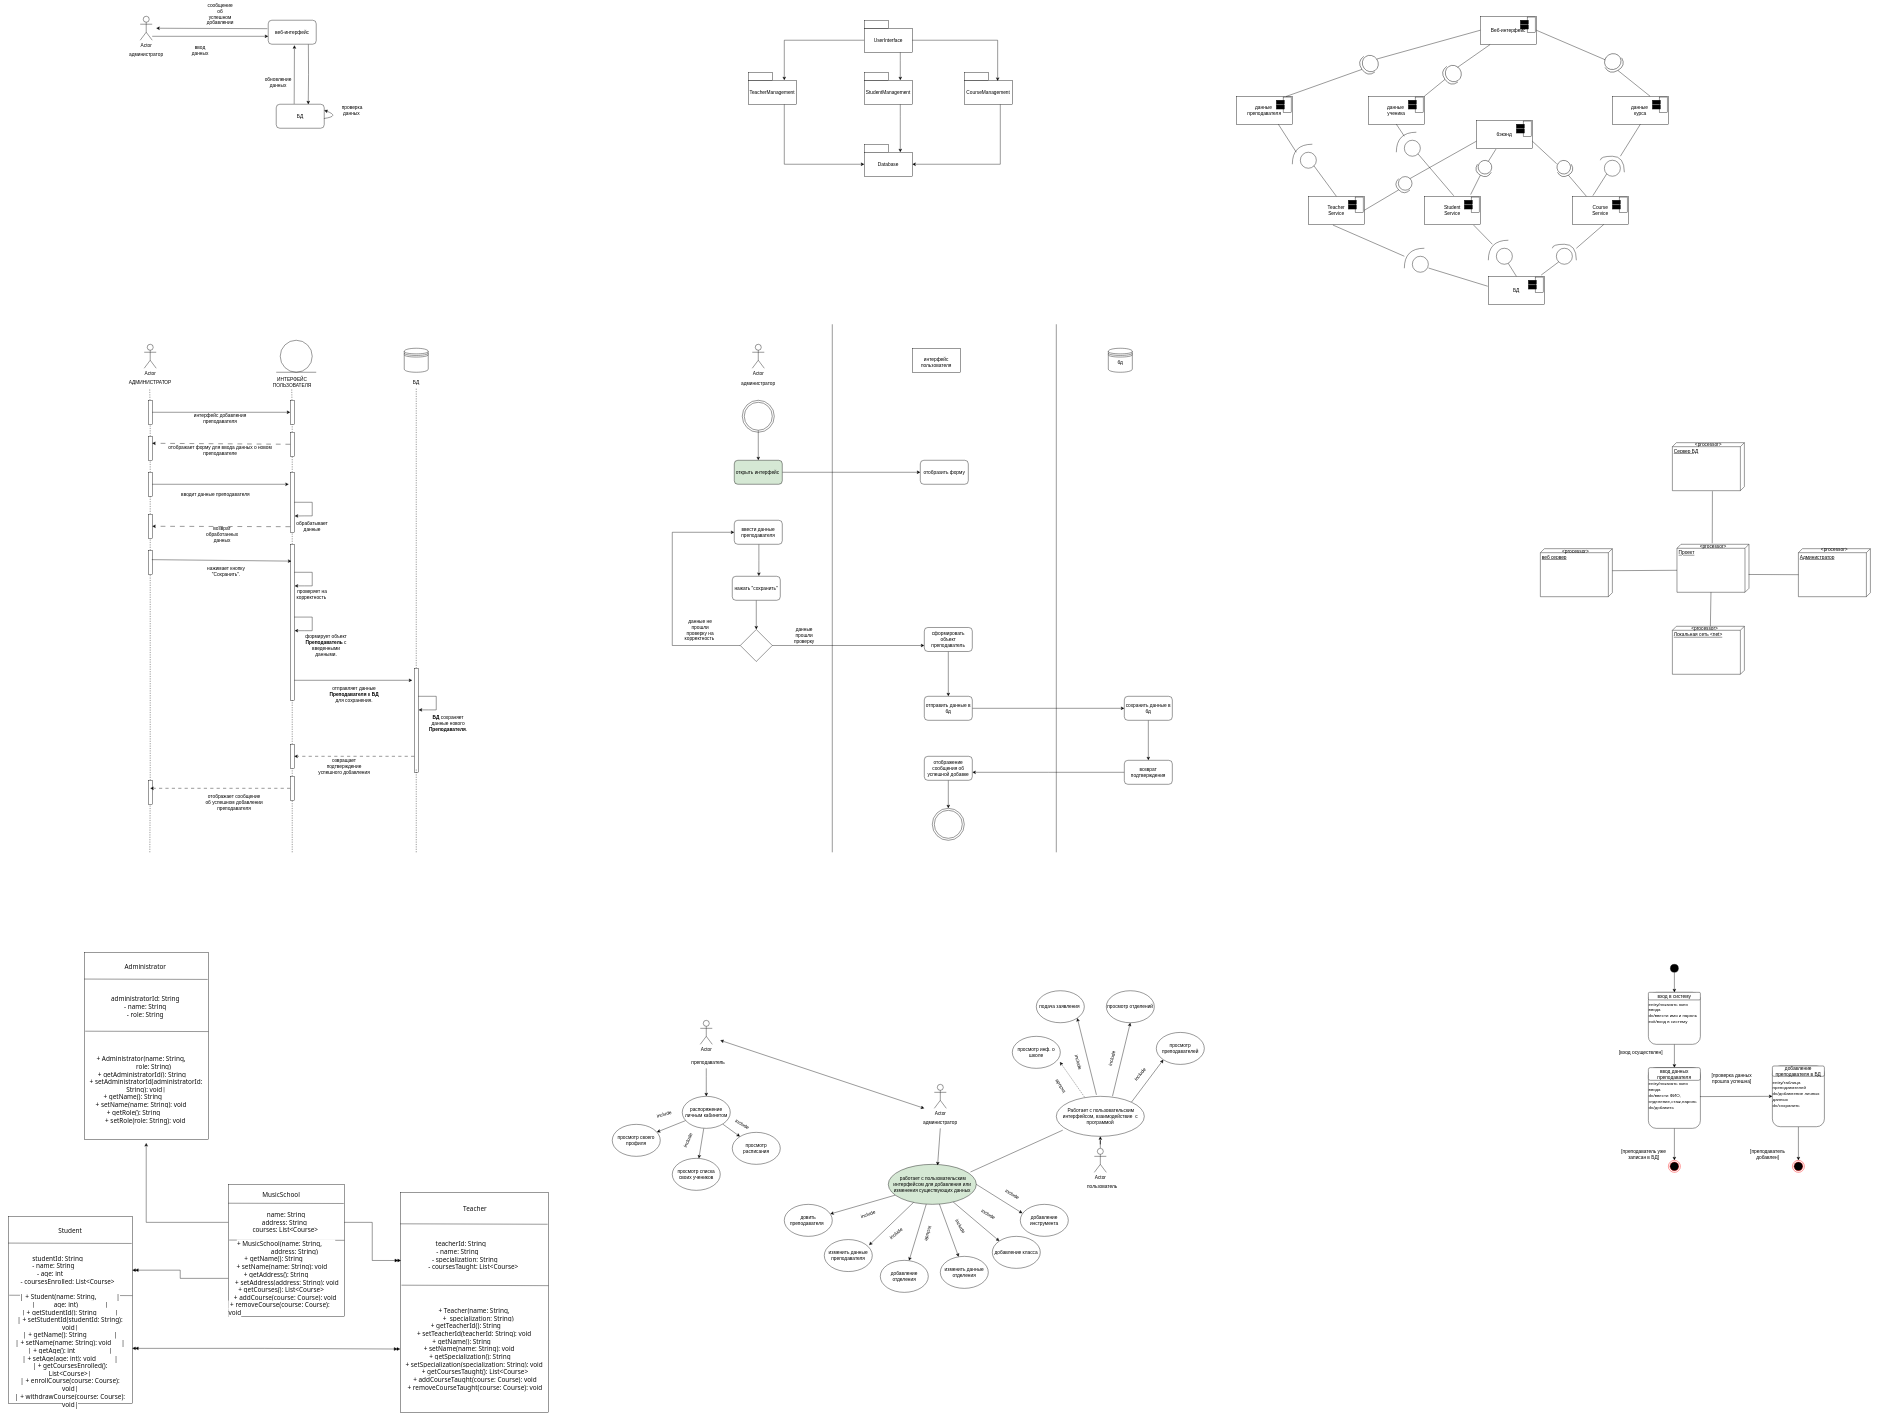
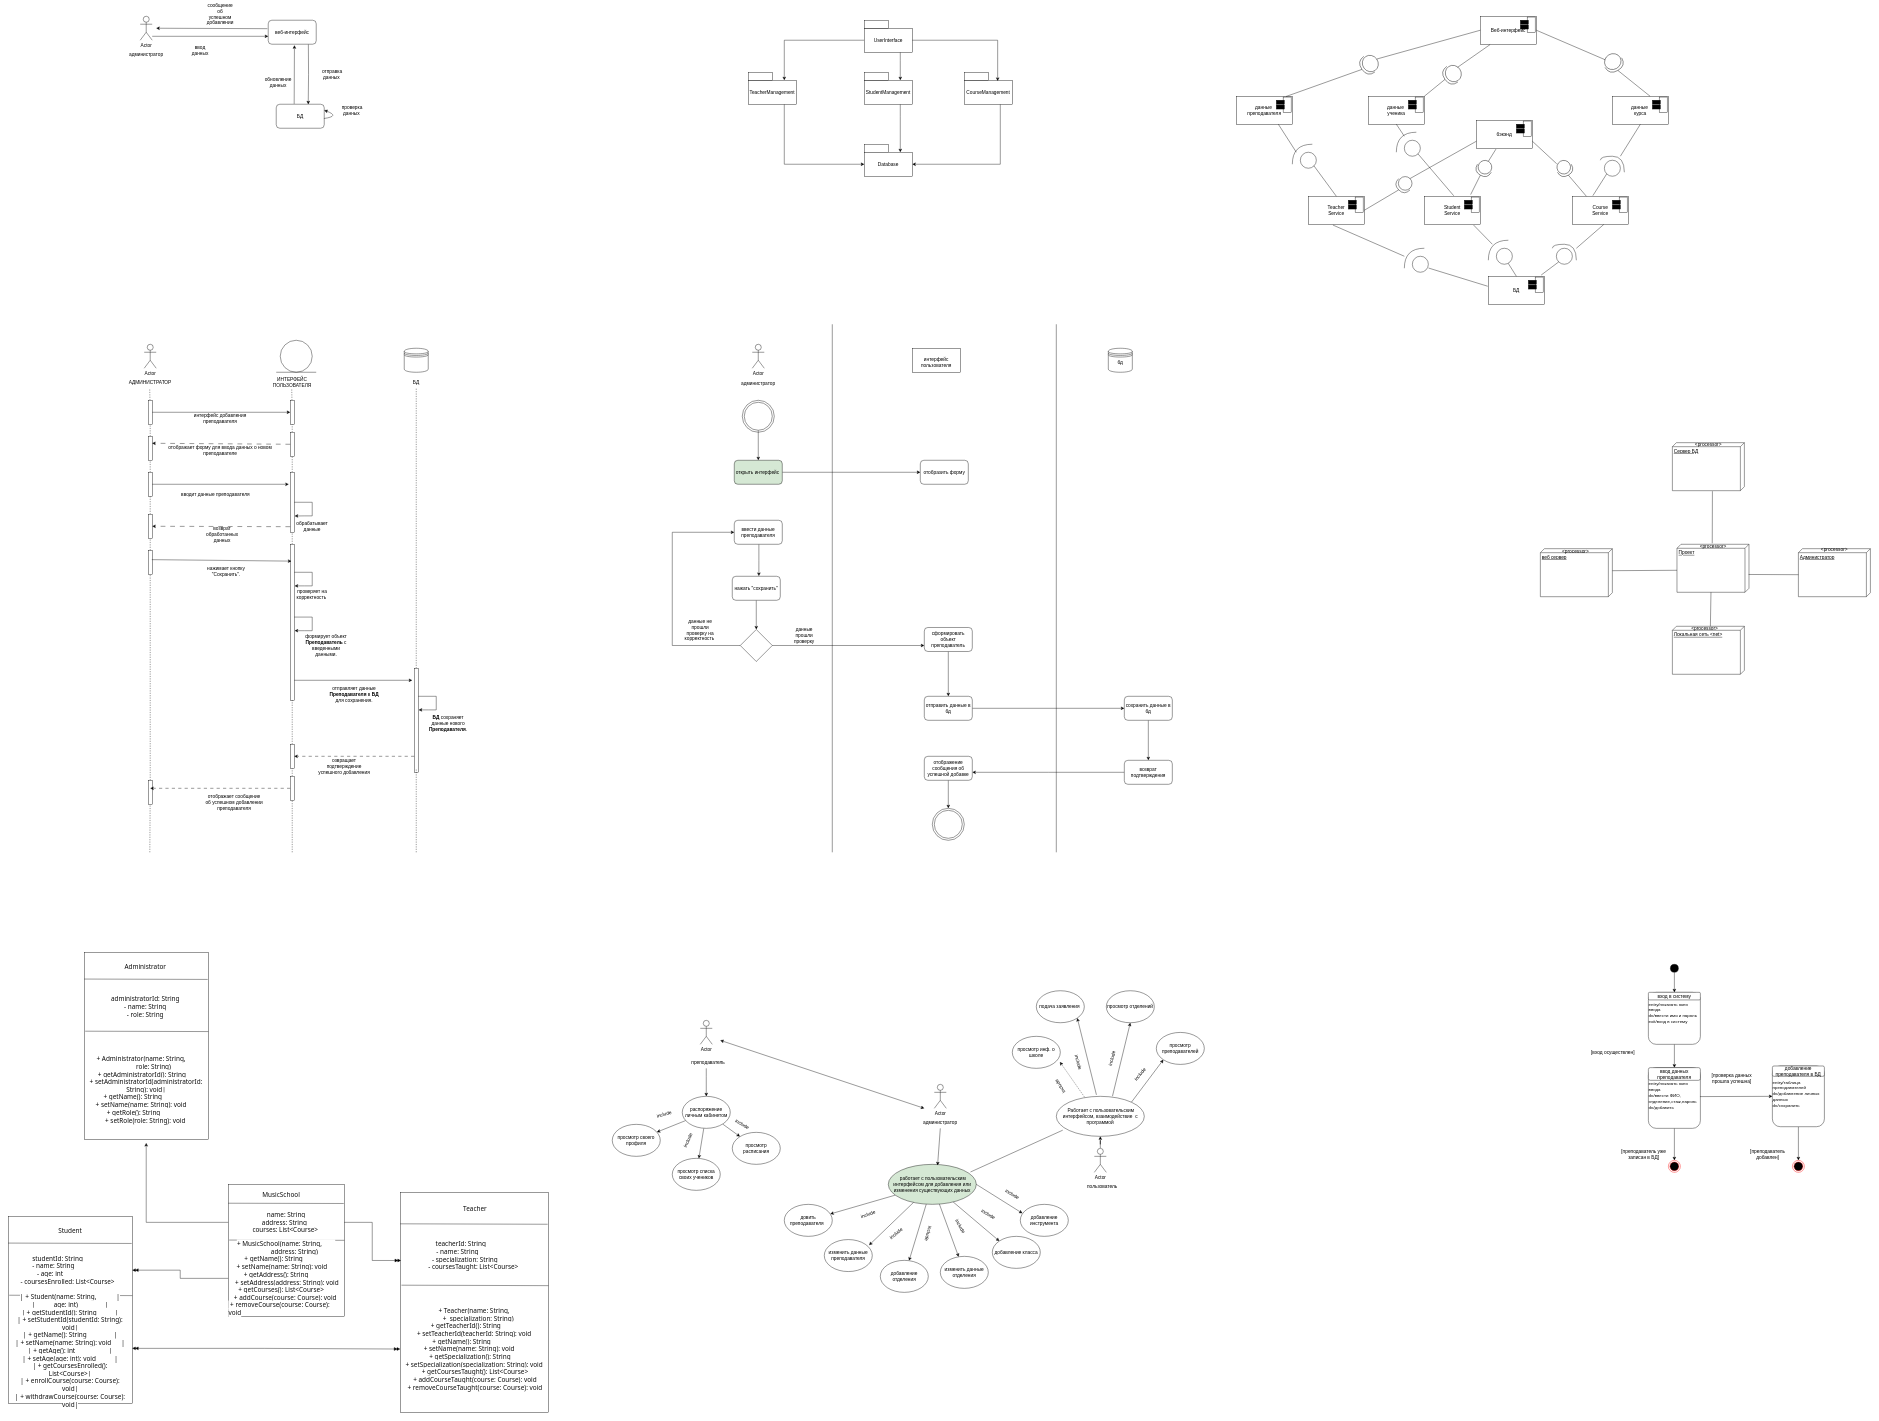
none -> (332, 74)
(1641, 1052) -> (1613, 1052)
